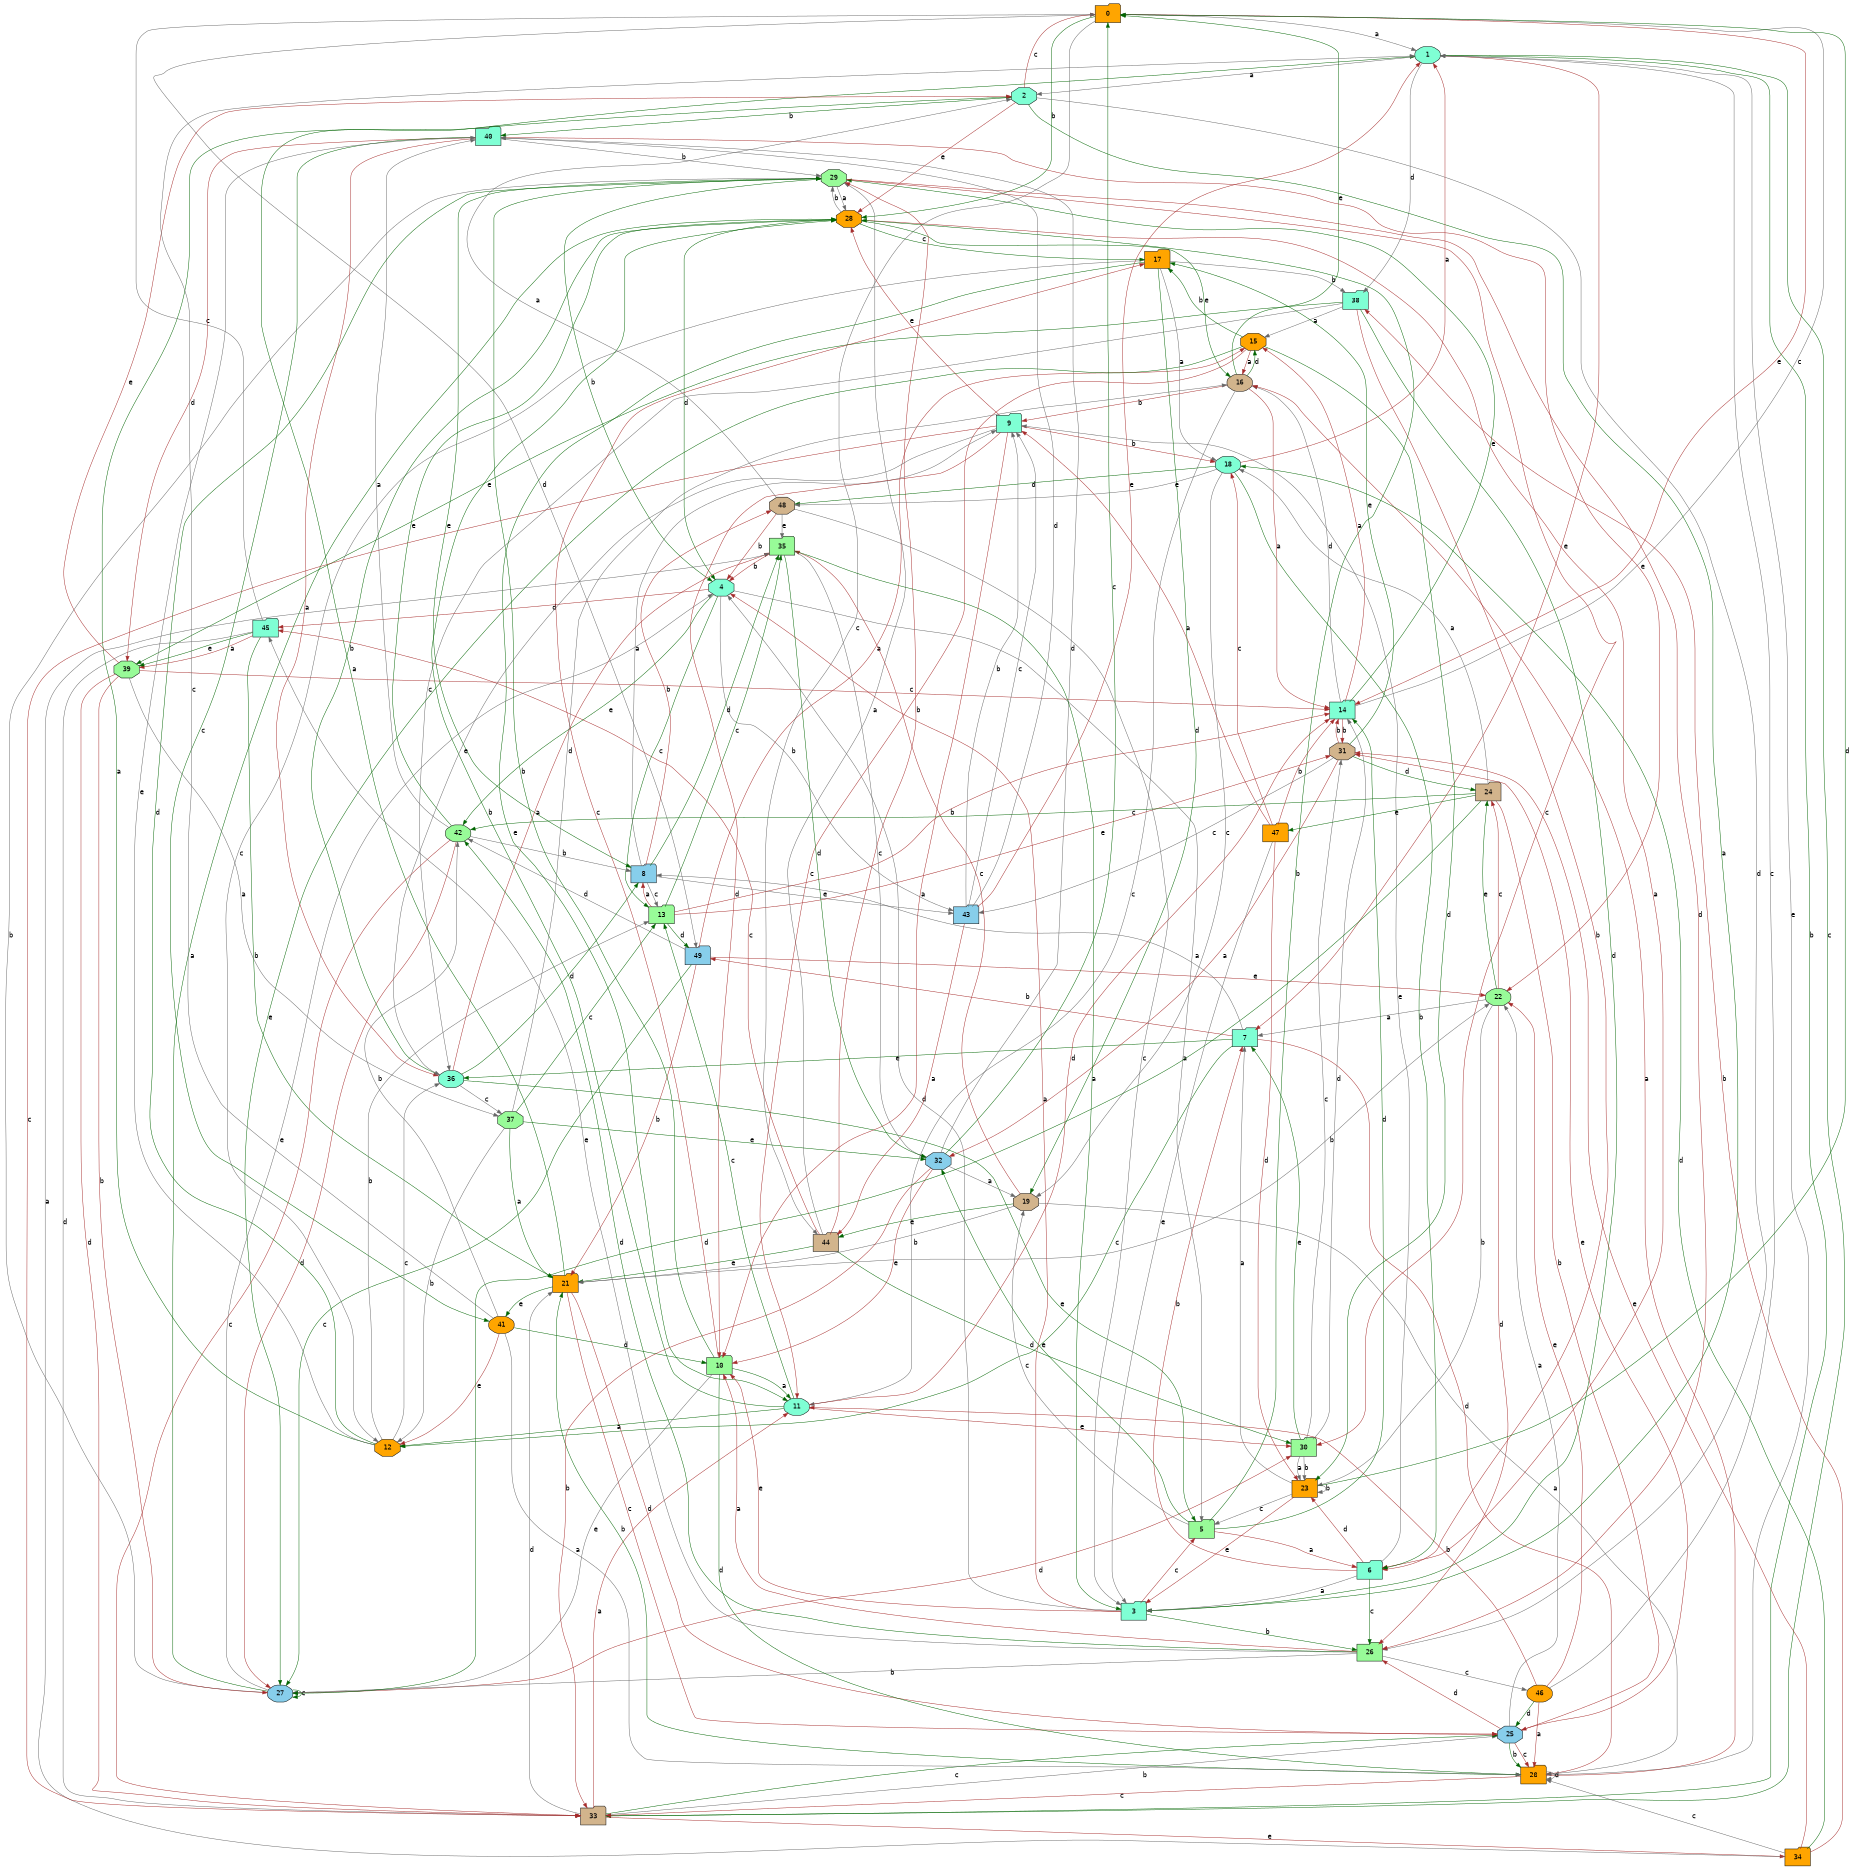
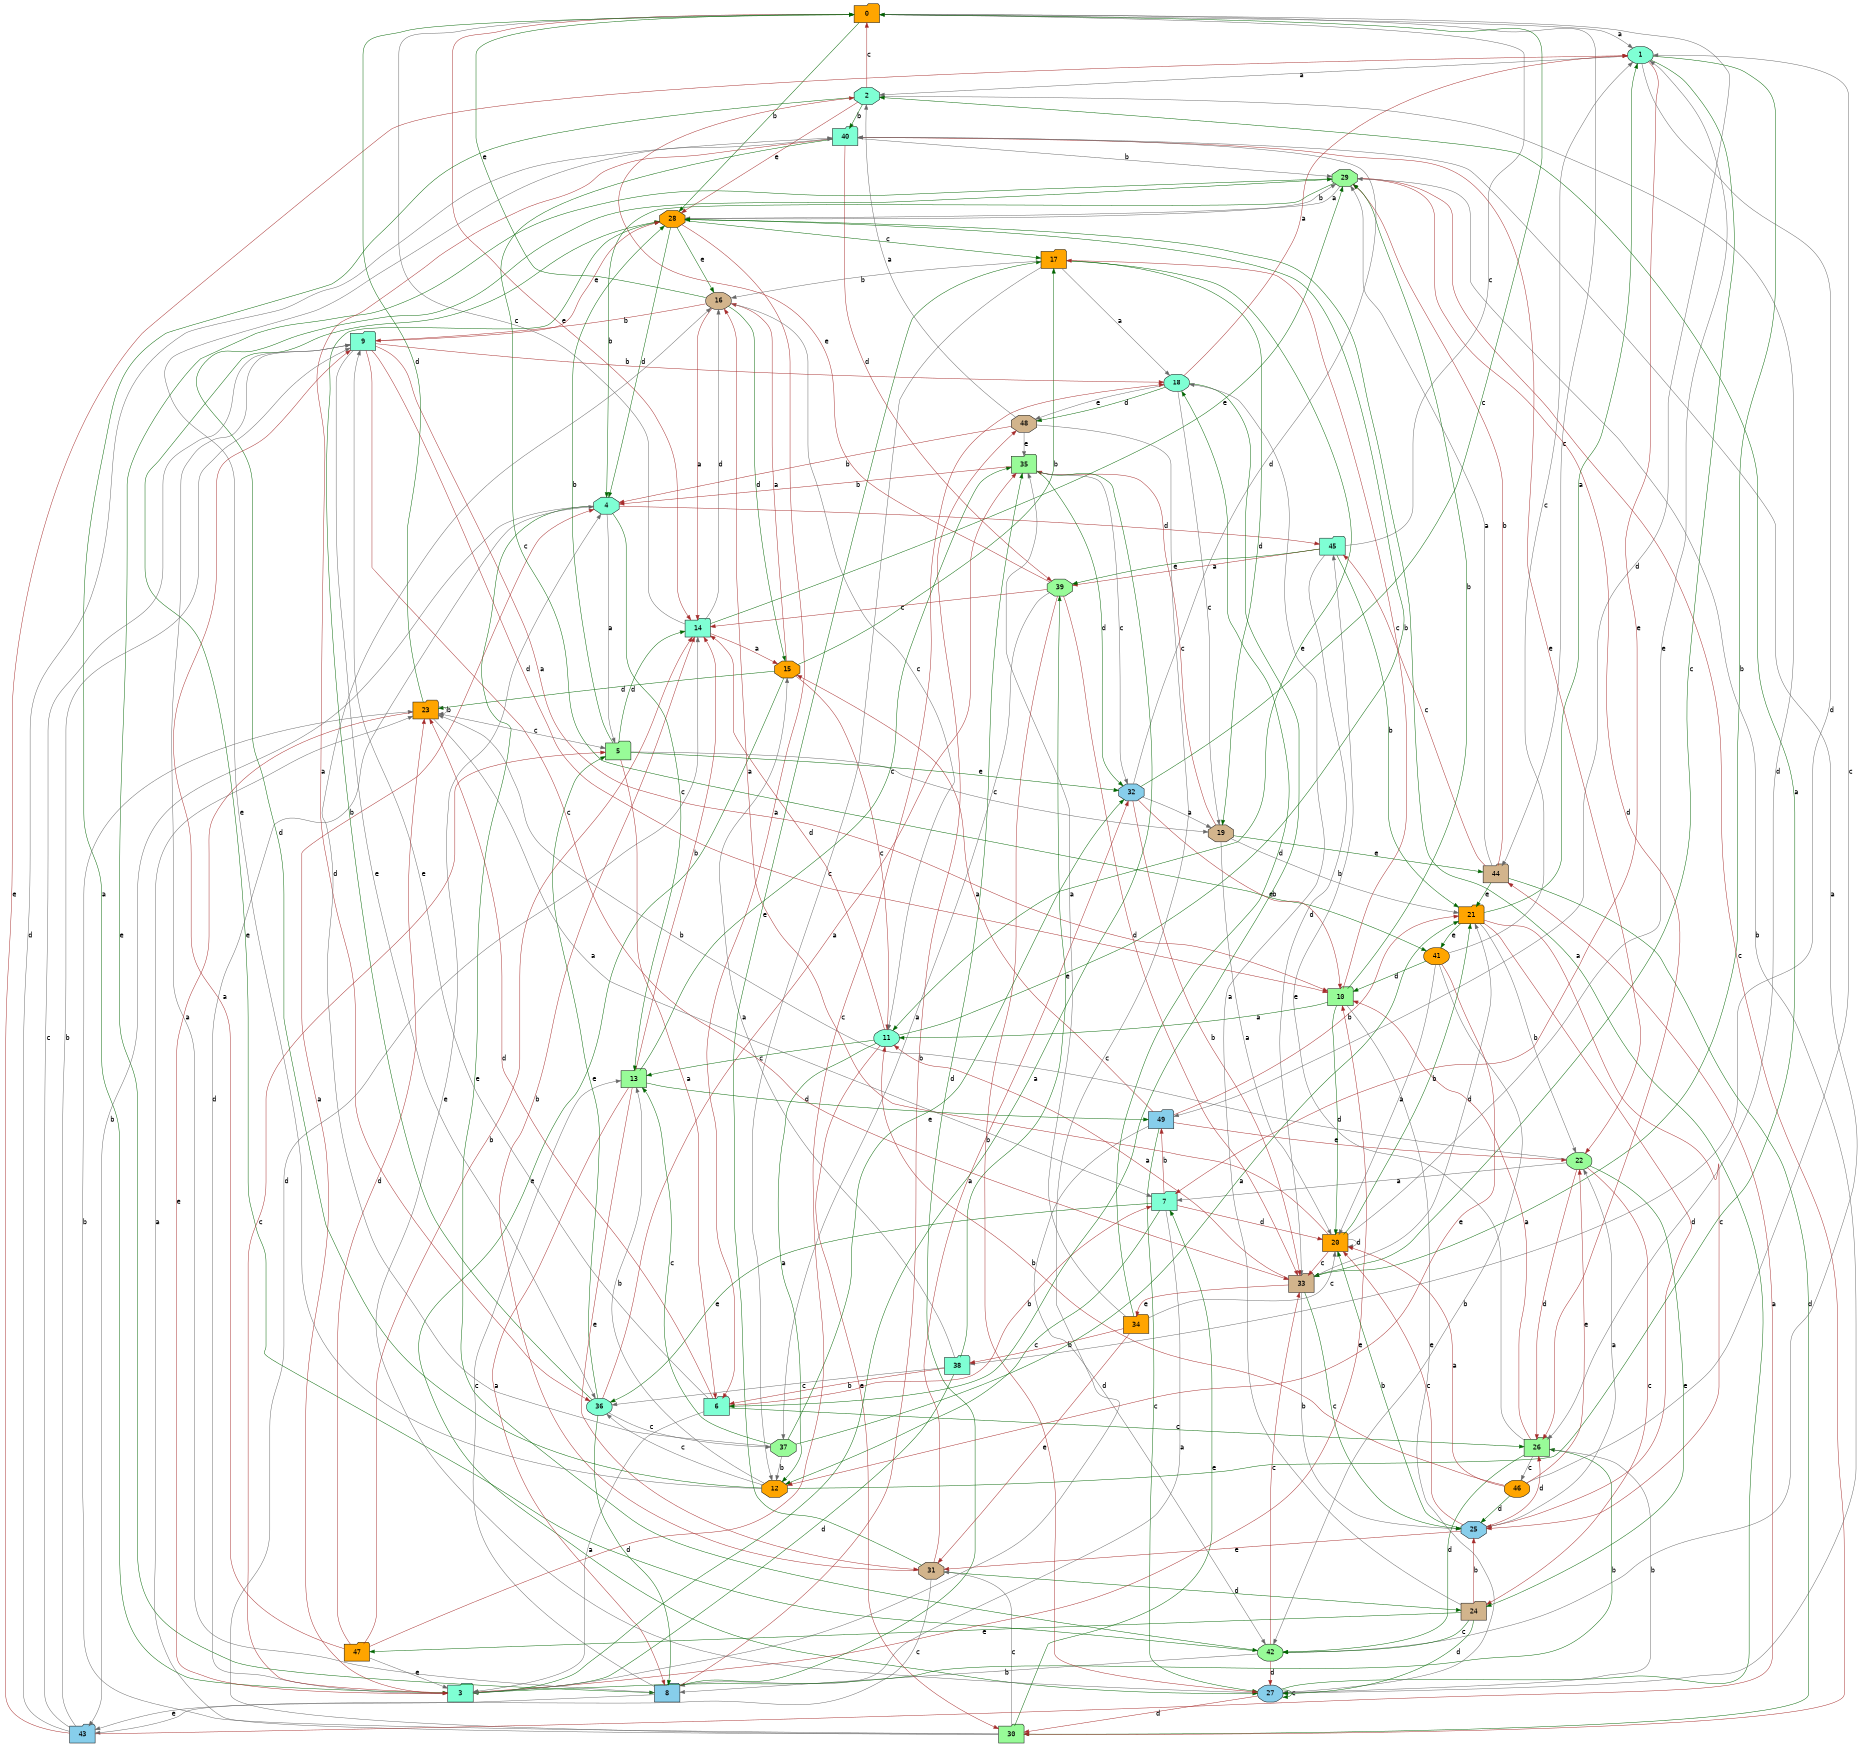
(1257, 269) -> (895, 273)
(1342, 729) -> none
